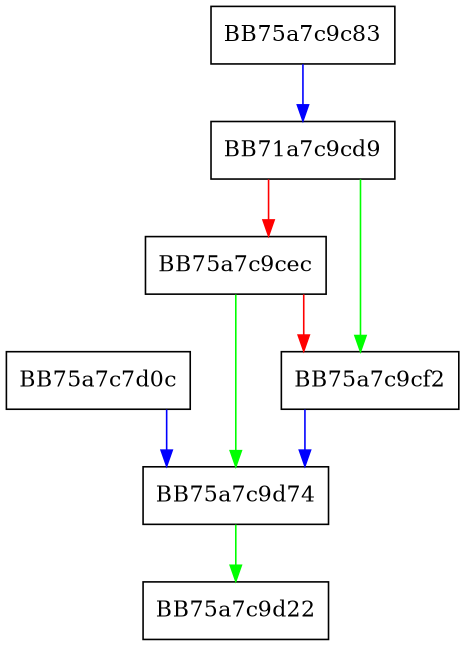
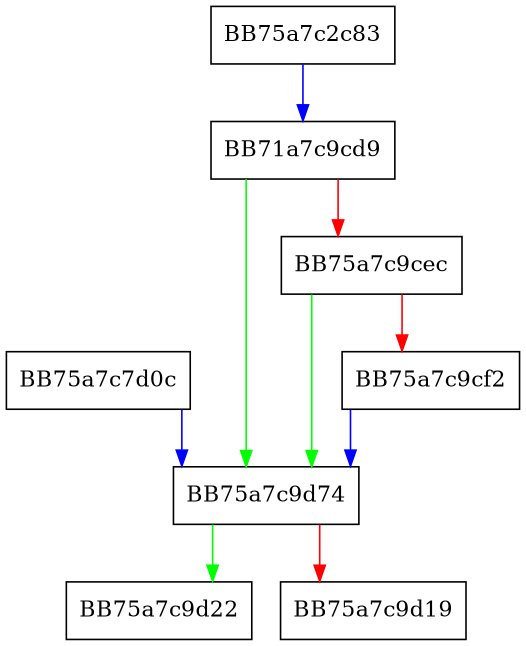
(303, 35) -> (303, 35)
(360, 257) -> (246, 315)
none -> (373, 611)
